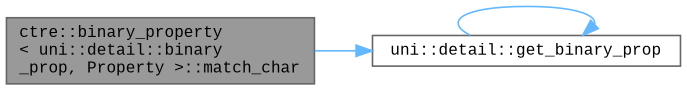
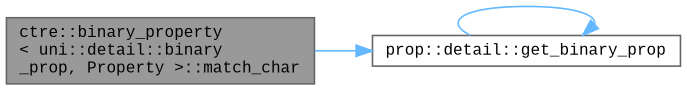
(526, 51) -> (526, 51)
